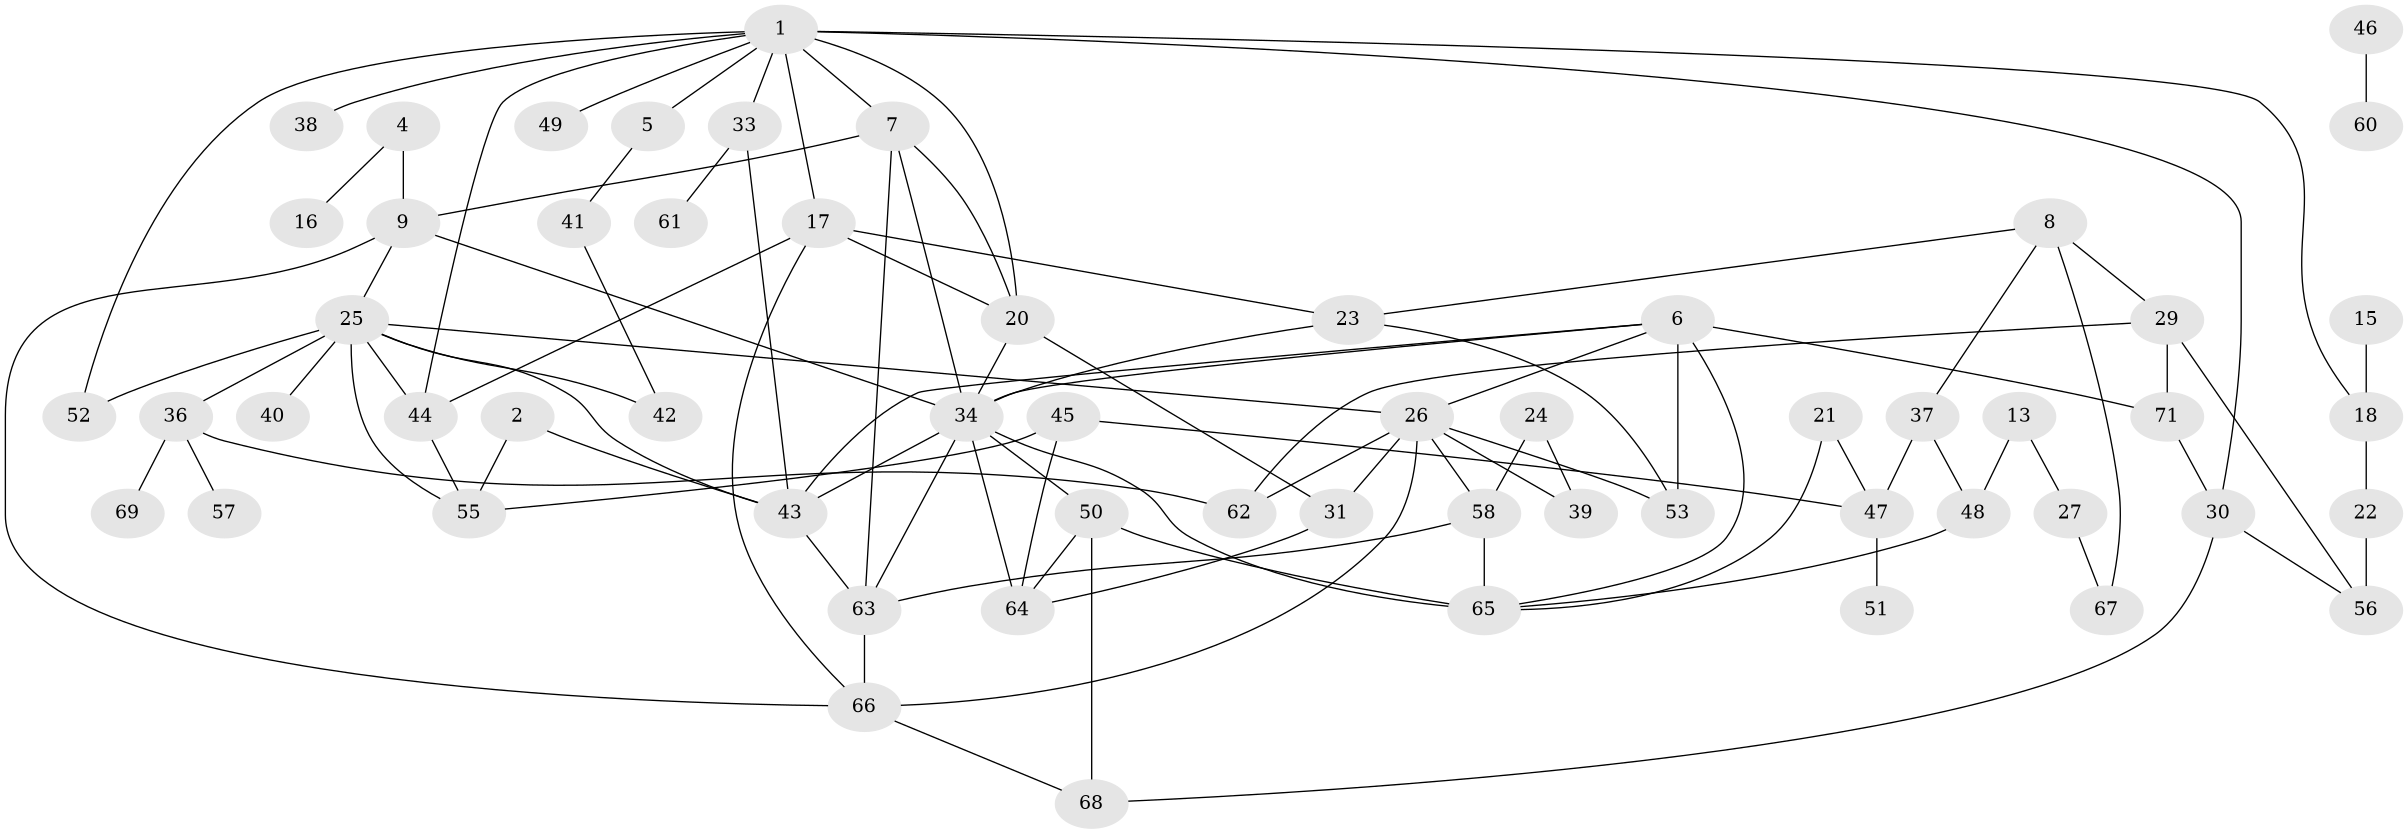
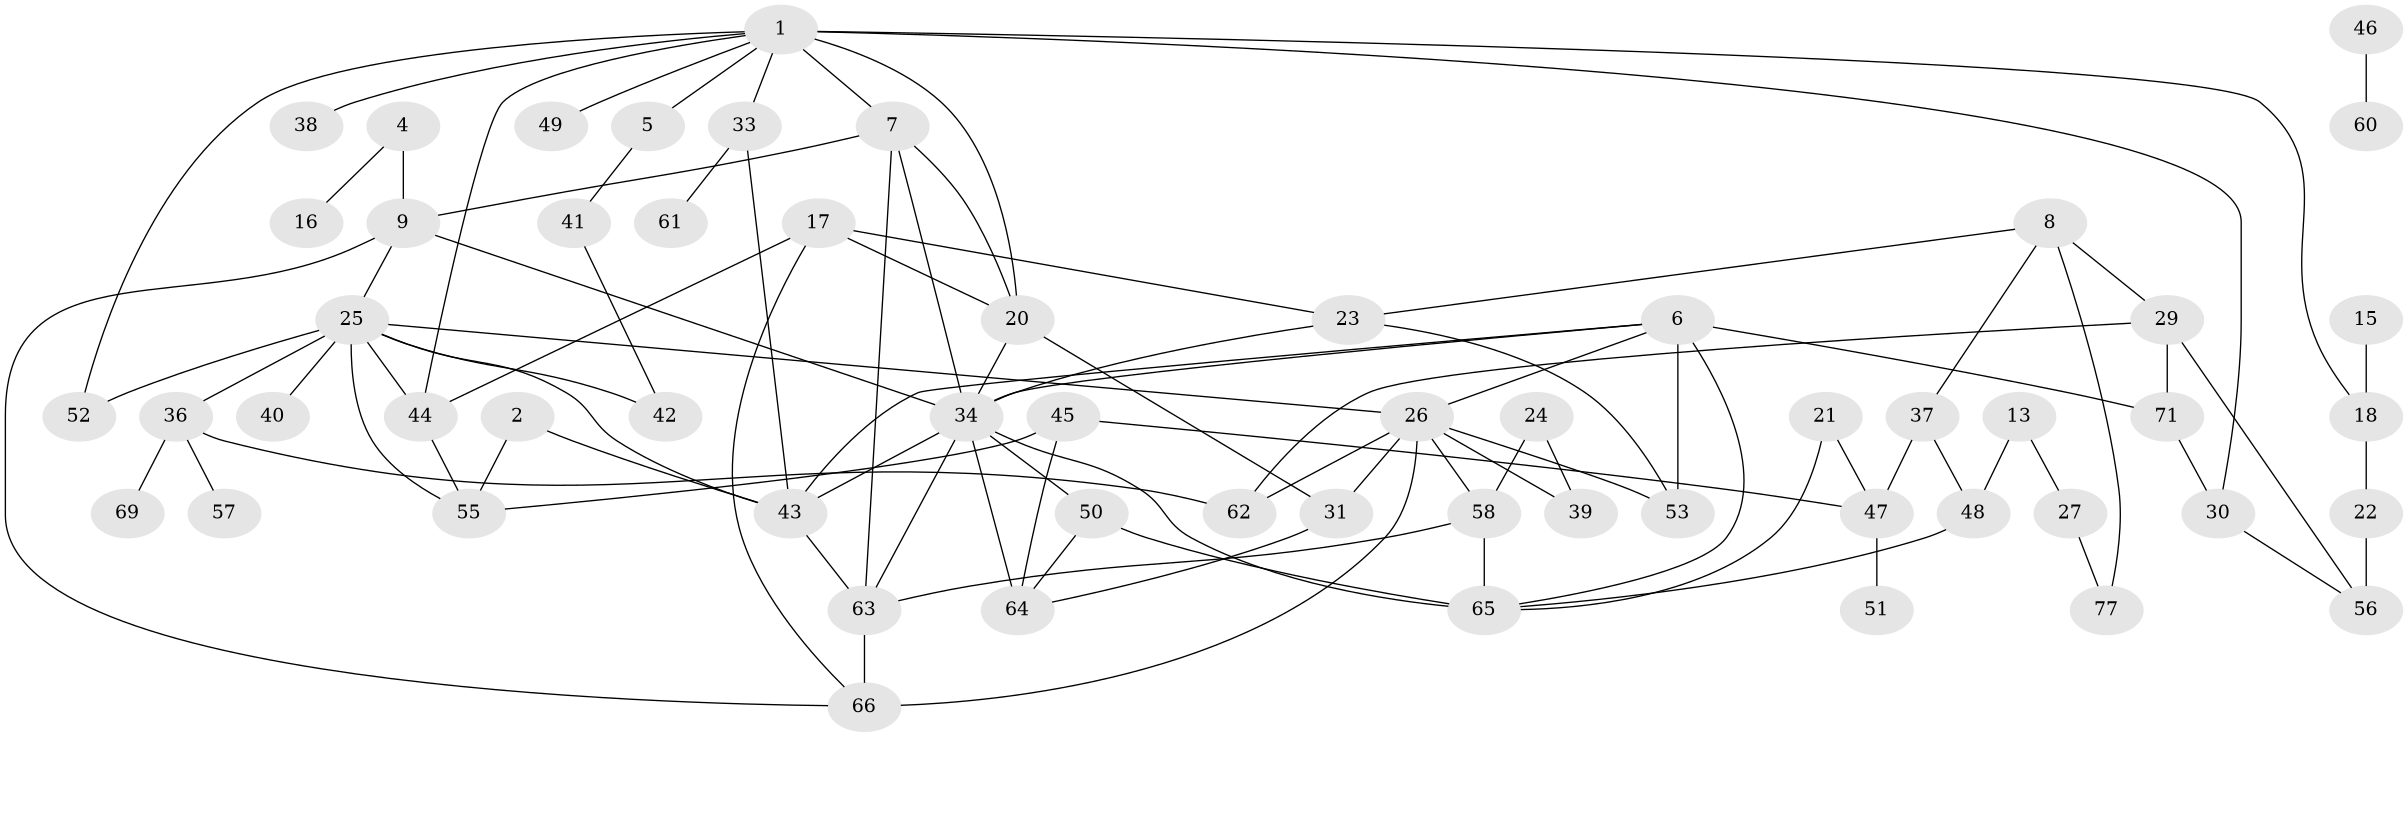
(800, 126) -> none
(2107, 610) -> (2107, 610)
(1092, 804) -> none
